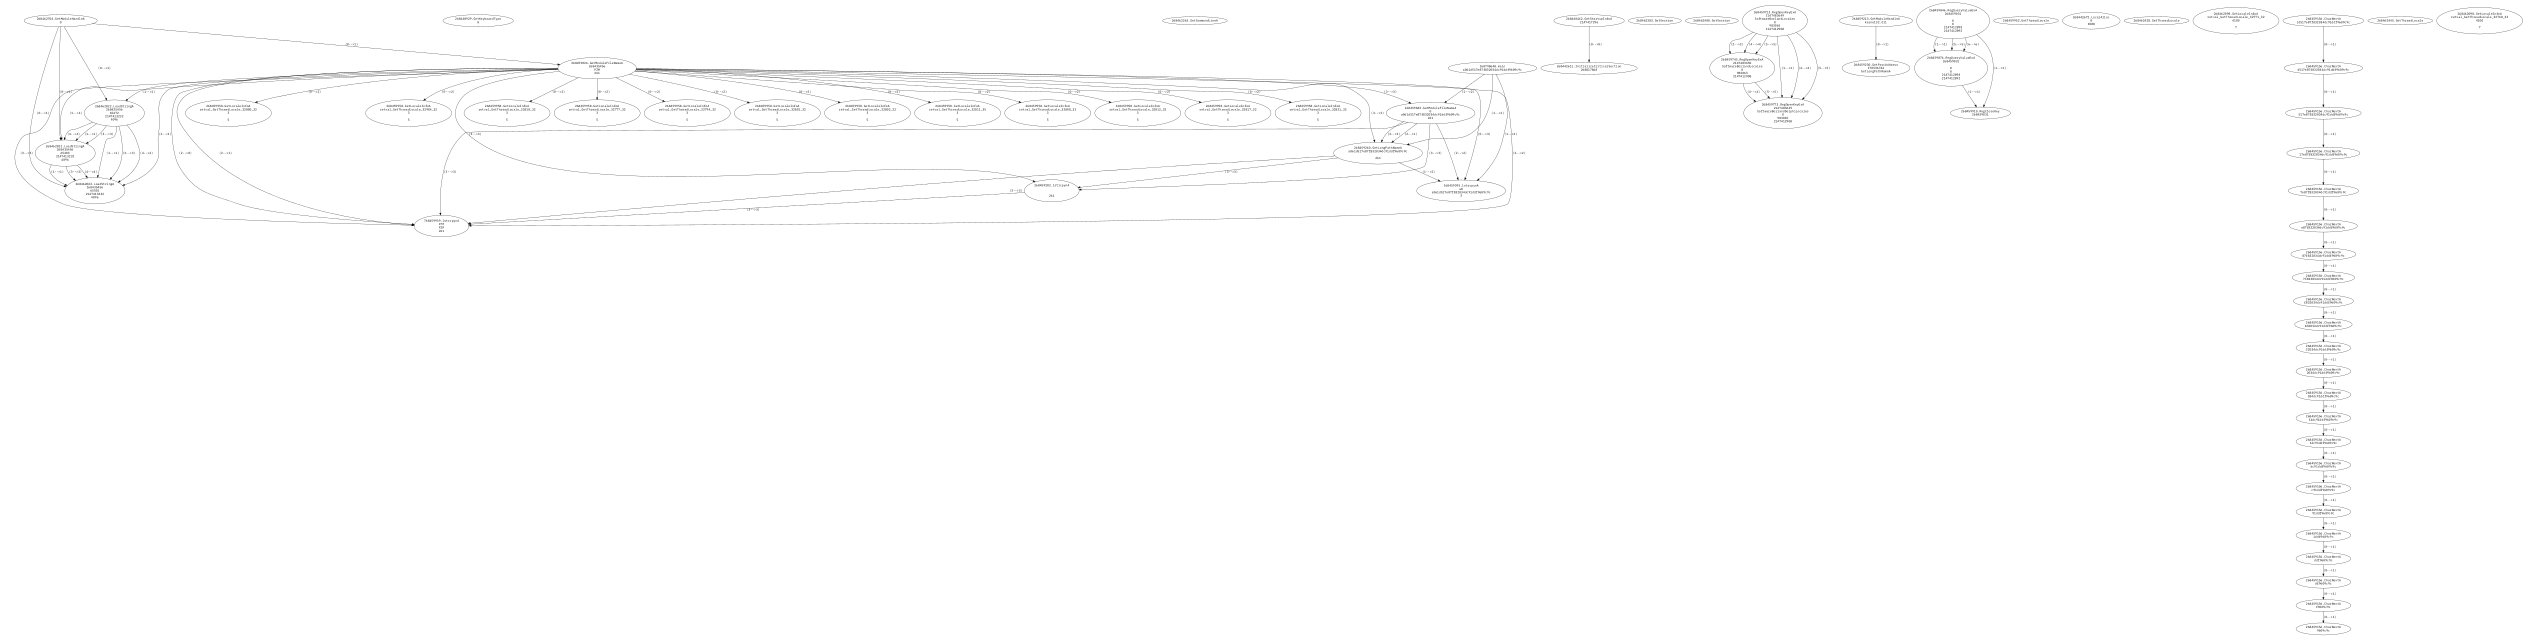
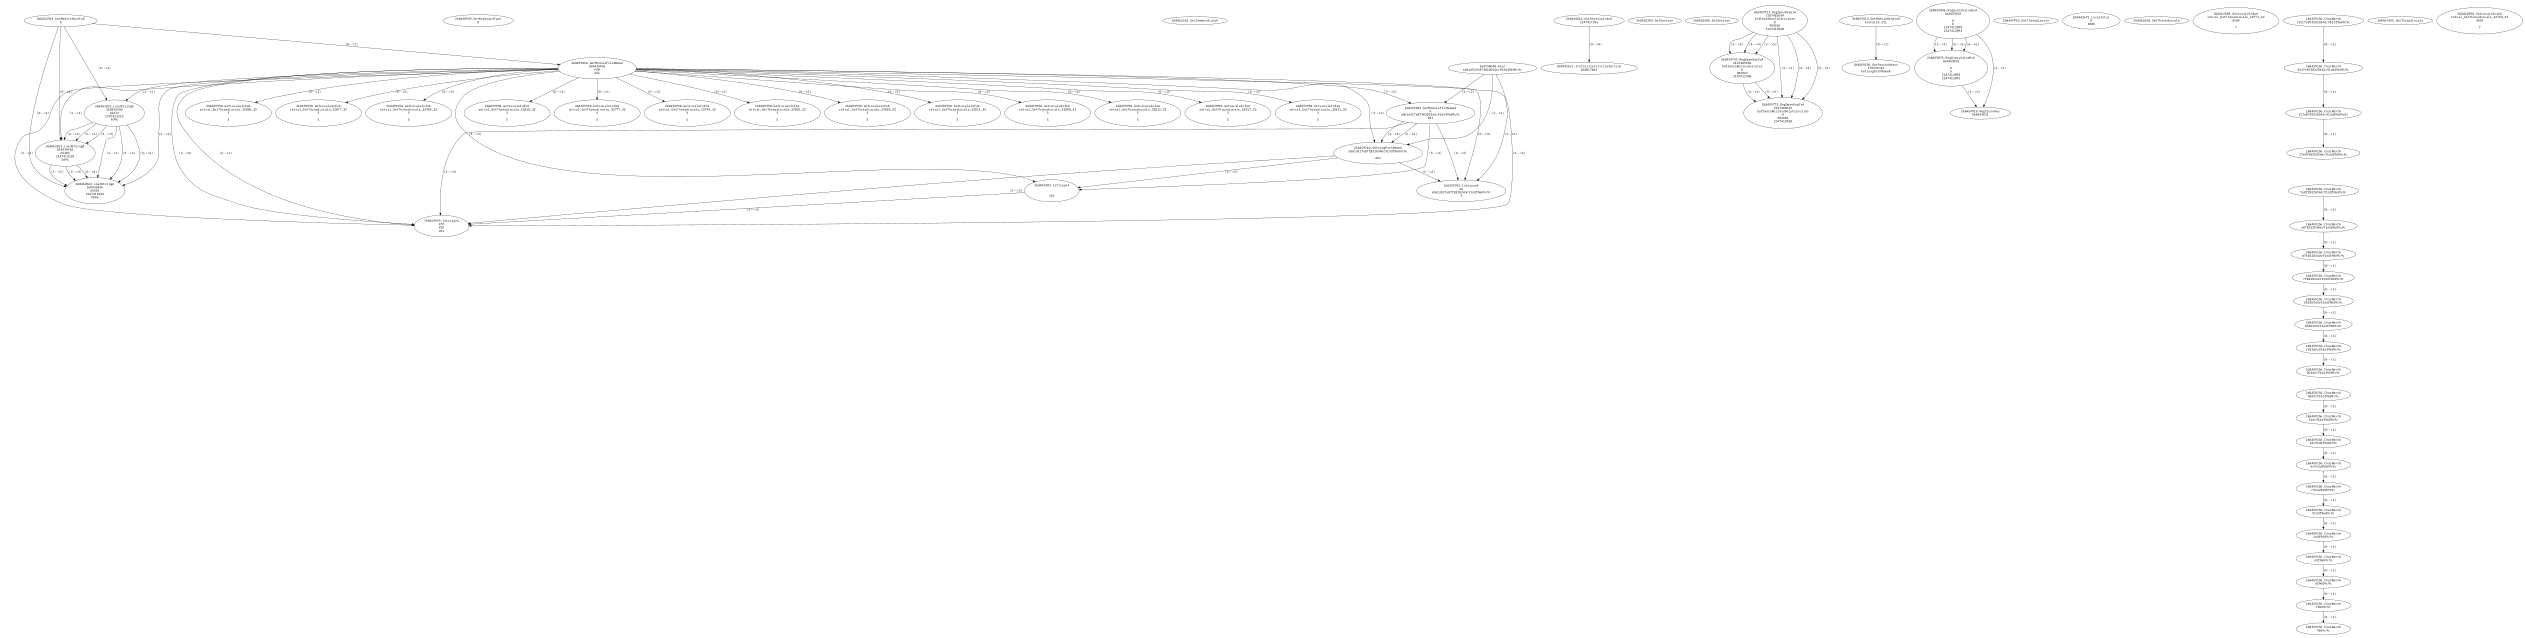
none -> (319, 113)
(2323, 171) -> none
(2323, 382) -> none
